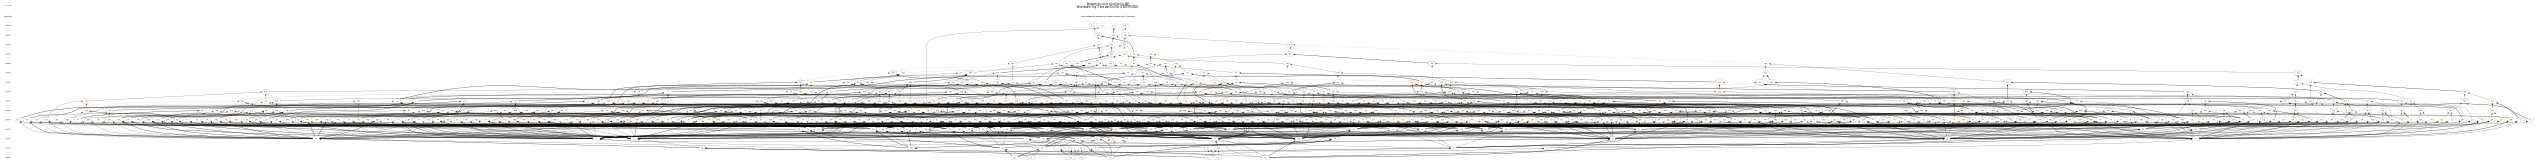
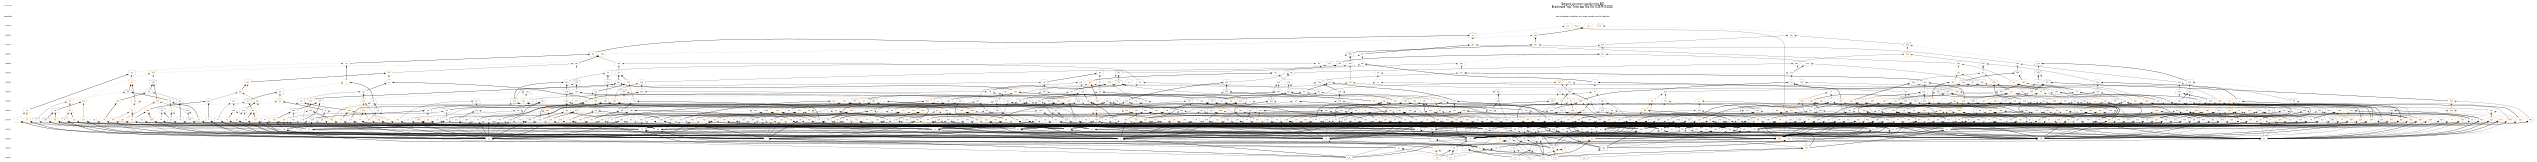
none -> (2135, 101)
